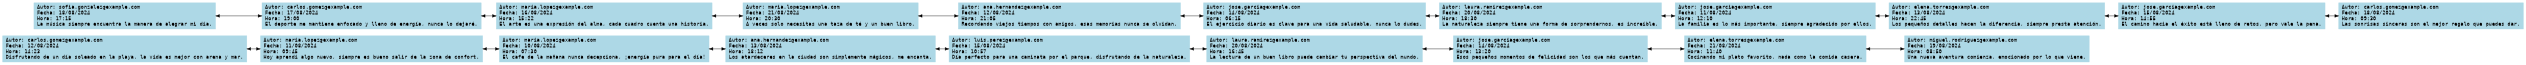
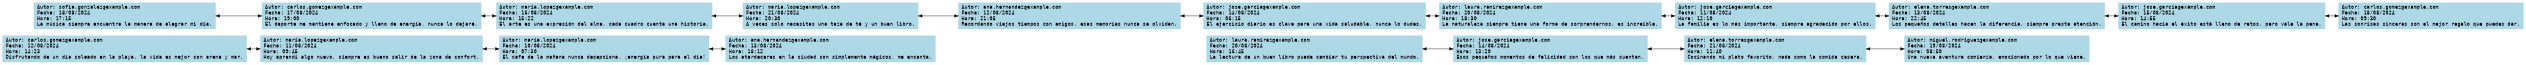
(1069, 49) -> none
